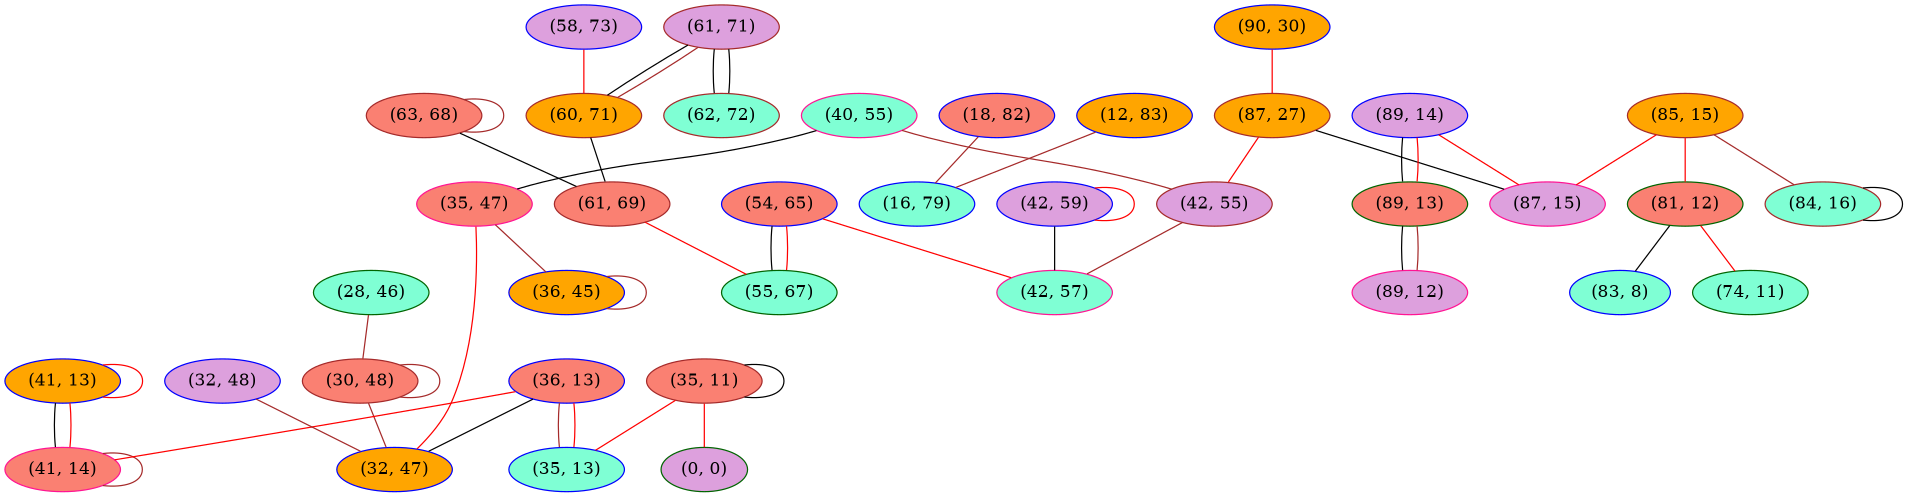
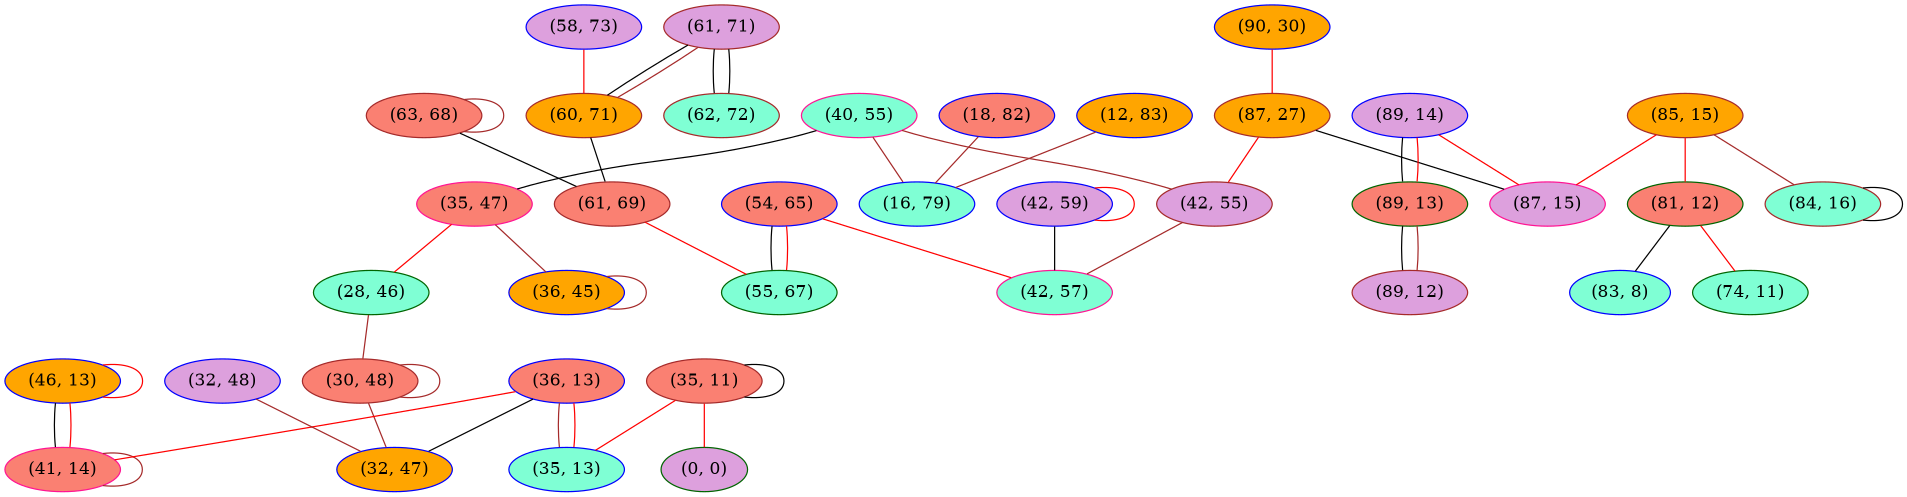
none -> (888, 160)
(1410, 293) -> (1410, 293)
(468, 345) -> (423, 248)
(63, 381) -> (63, 381)
